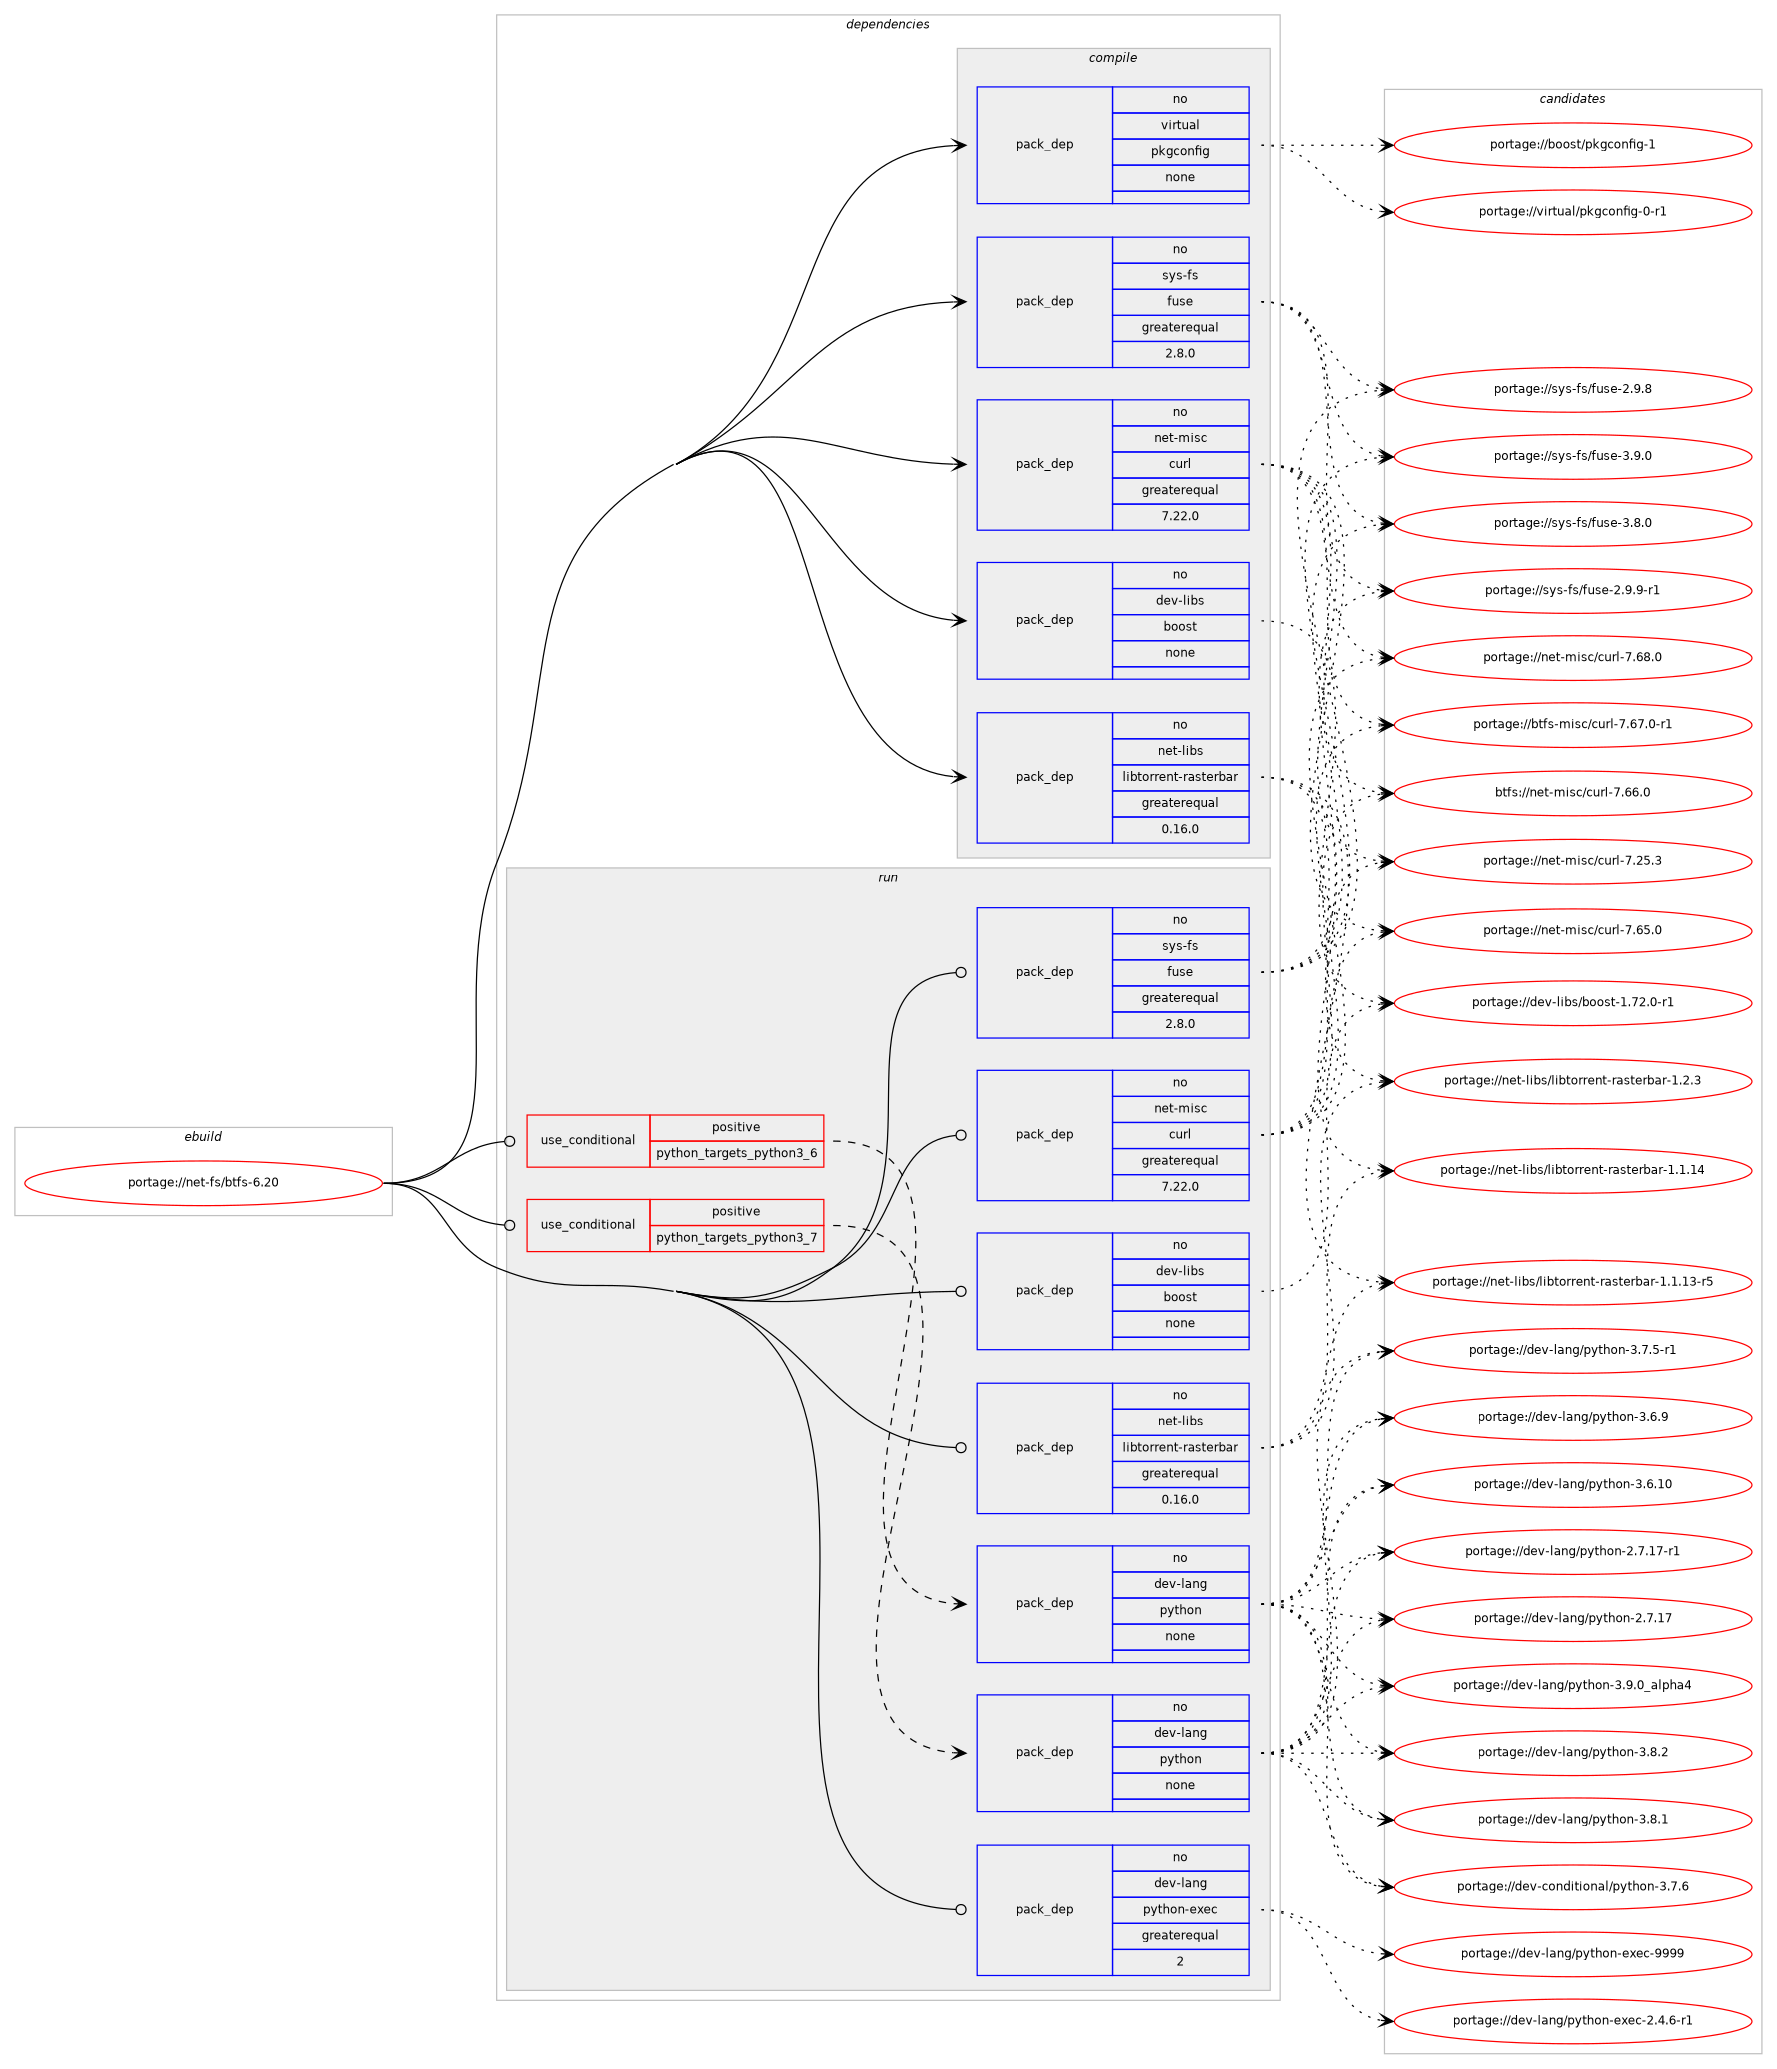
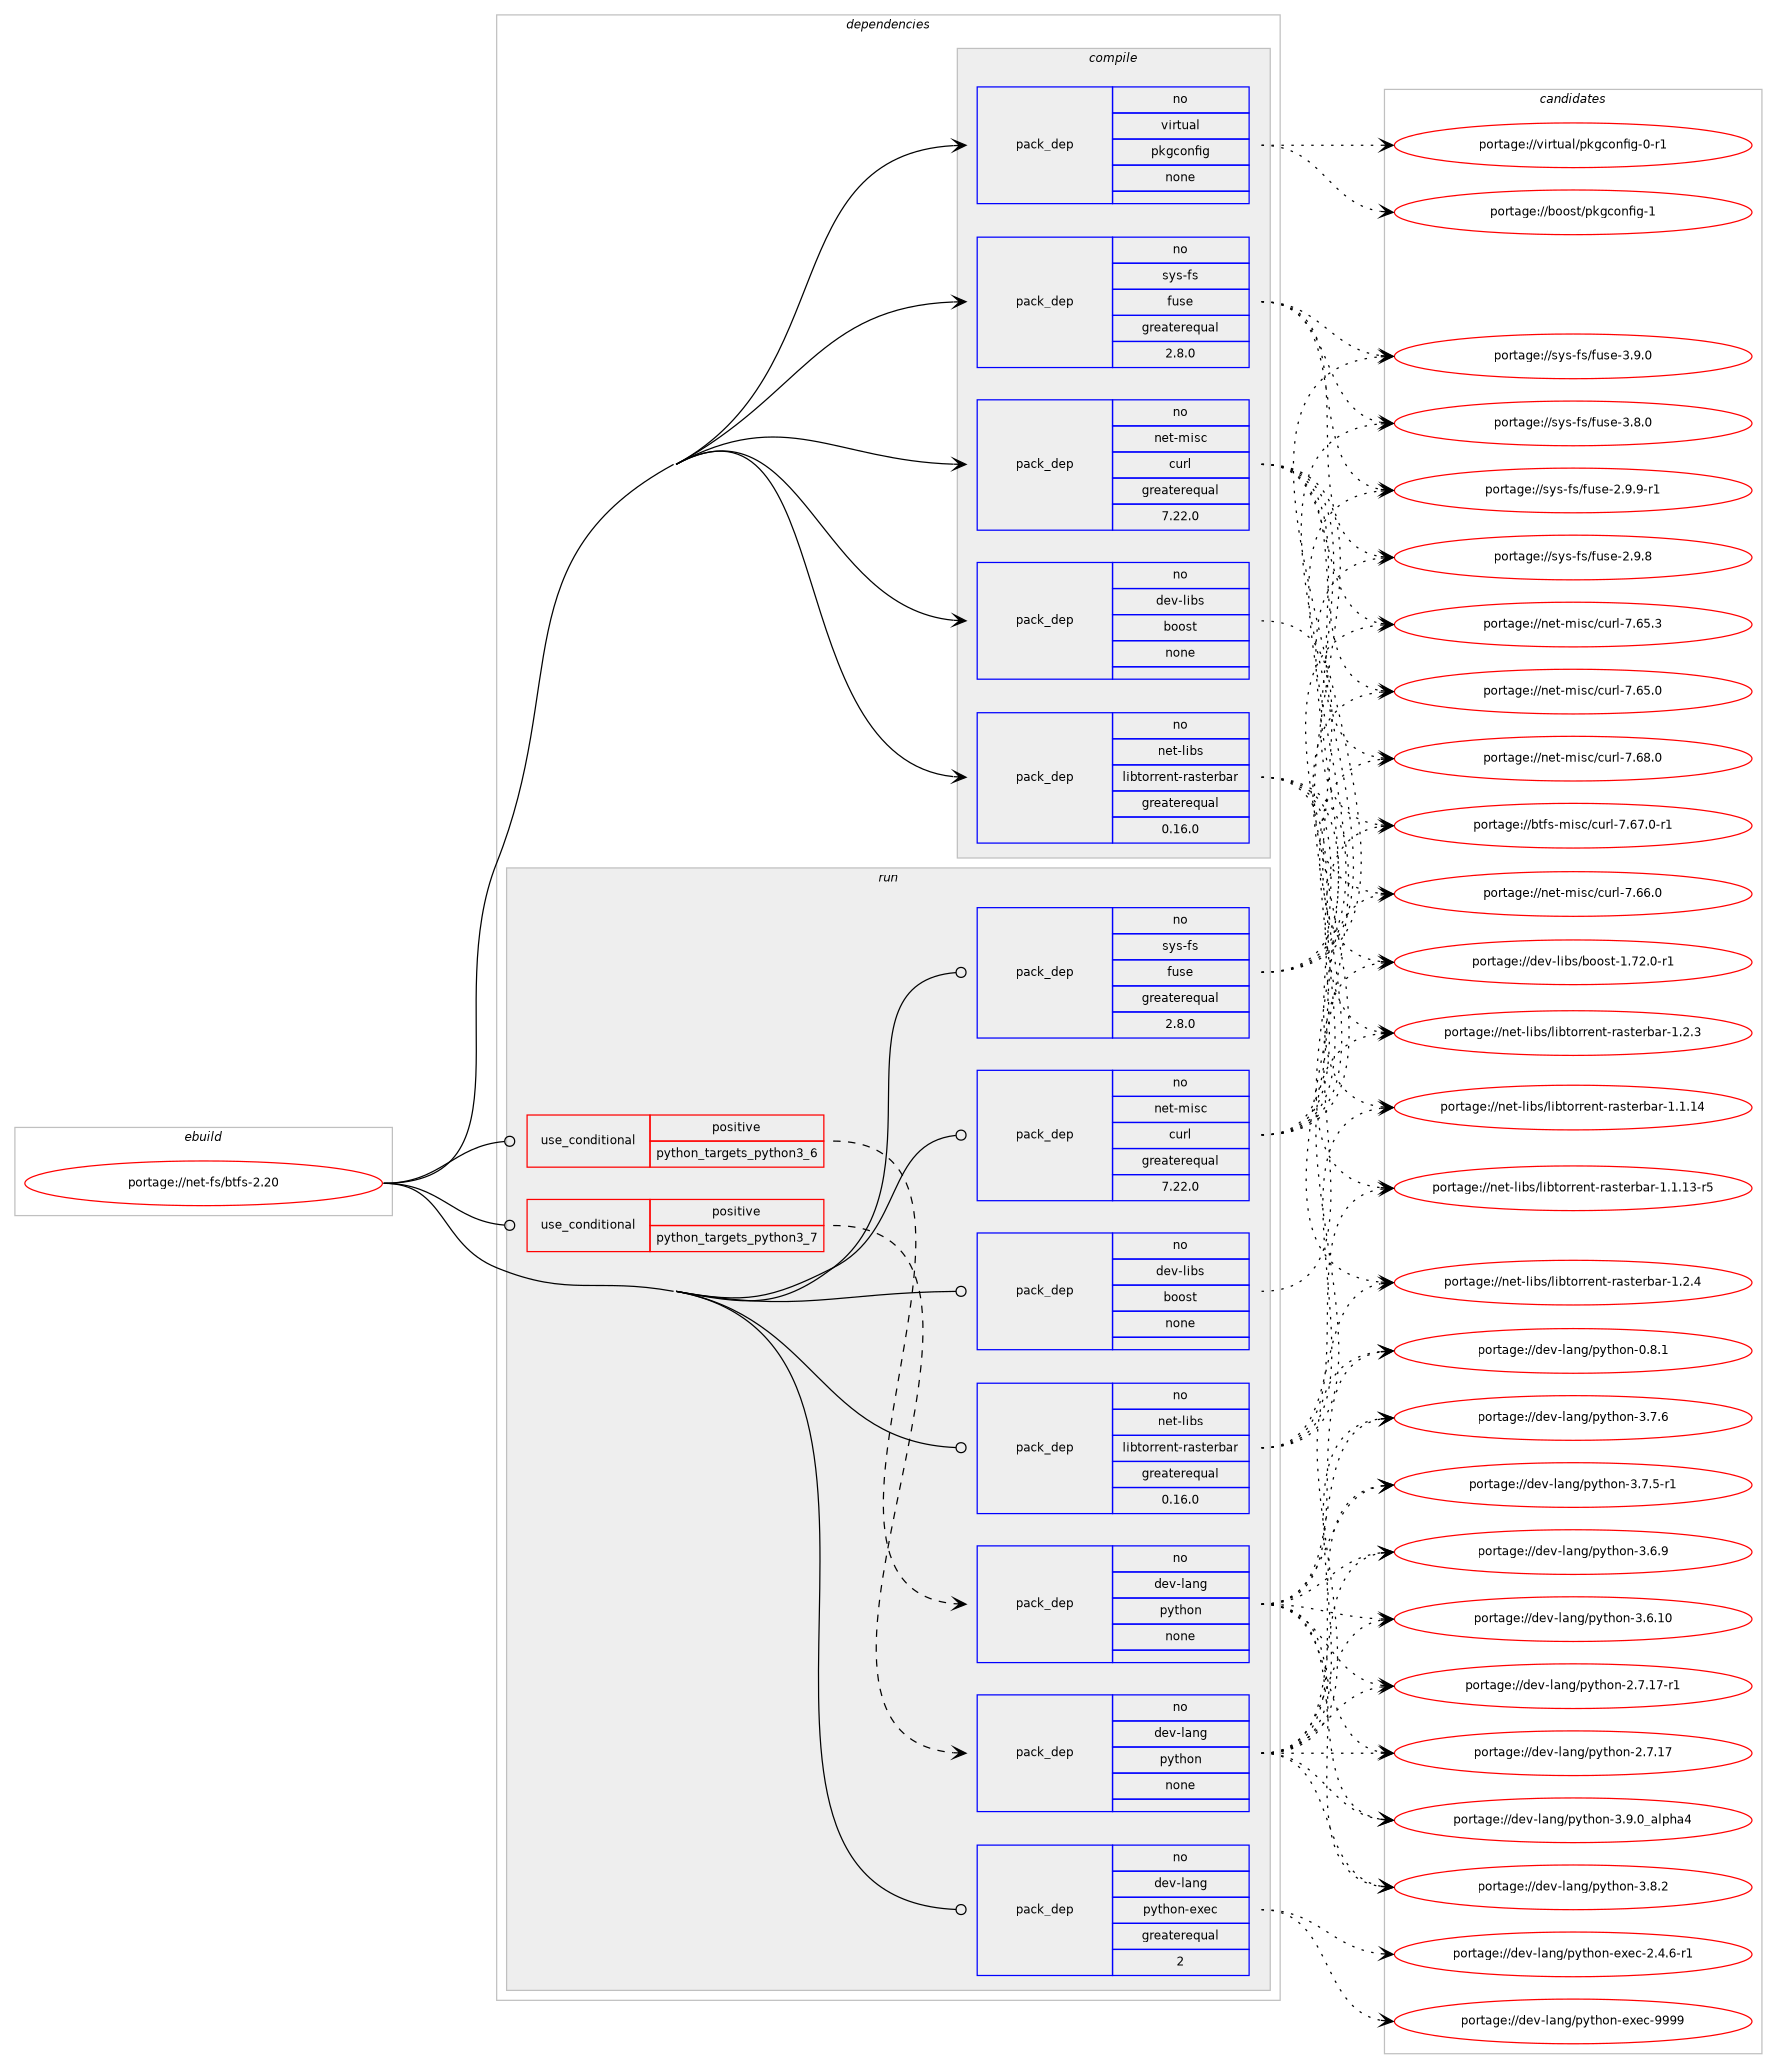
(1573, 793) -> (1573, 894)
(1573, 862) -> (1573, 625)
(204, 1183) -> (204, 1183)
none -> (1573, 1283)
(1573, 1820) -> (1573, 1351)
(1573, 1887) -> (1573, 1418)
